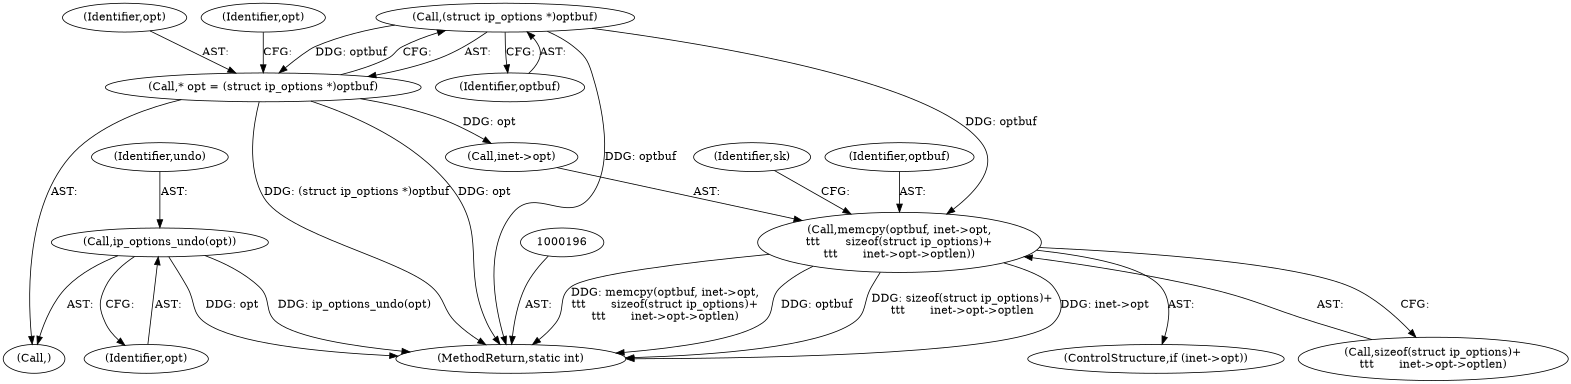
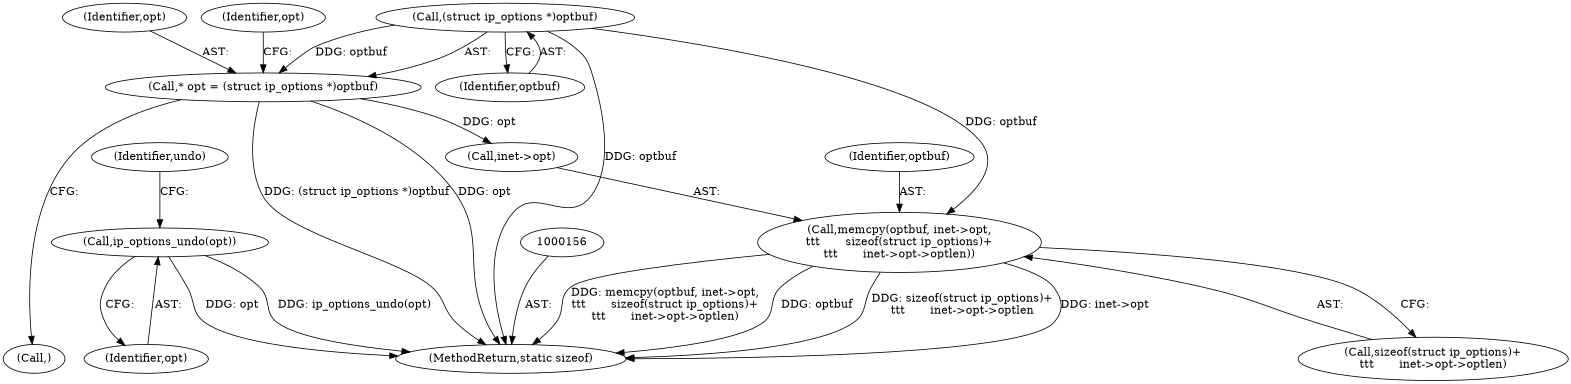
(391, 57) -> none
(752, 157) -> none
(66, 192) -> (66, 192)
(176, 192) -> (176, 192)
(562, 242) -> (562, 242)
(68, 286) -> none
(511, 359) -> (511, 359)
(1156, 359) -> none
